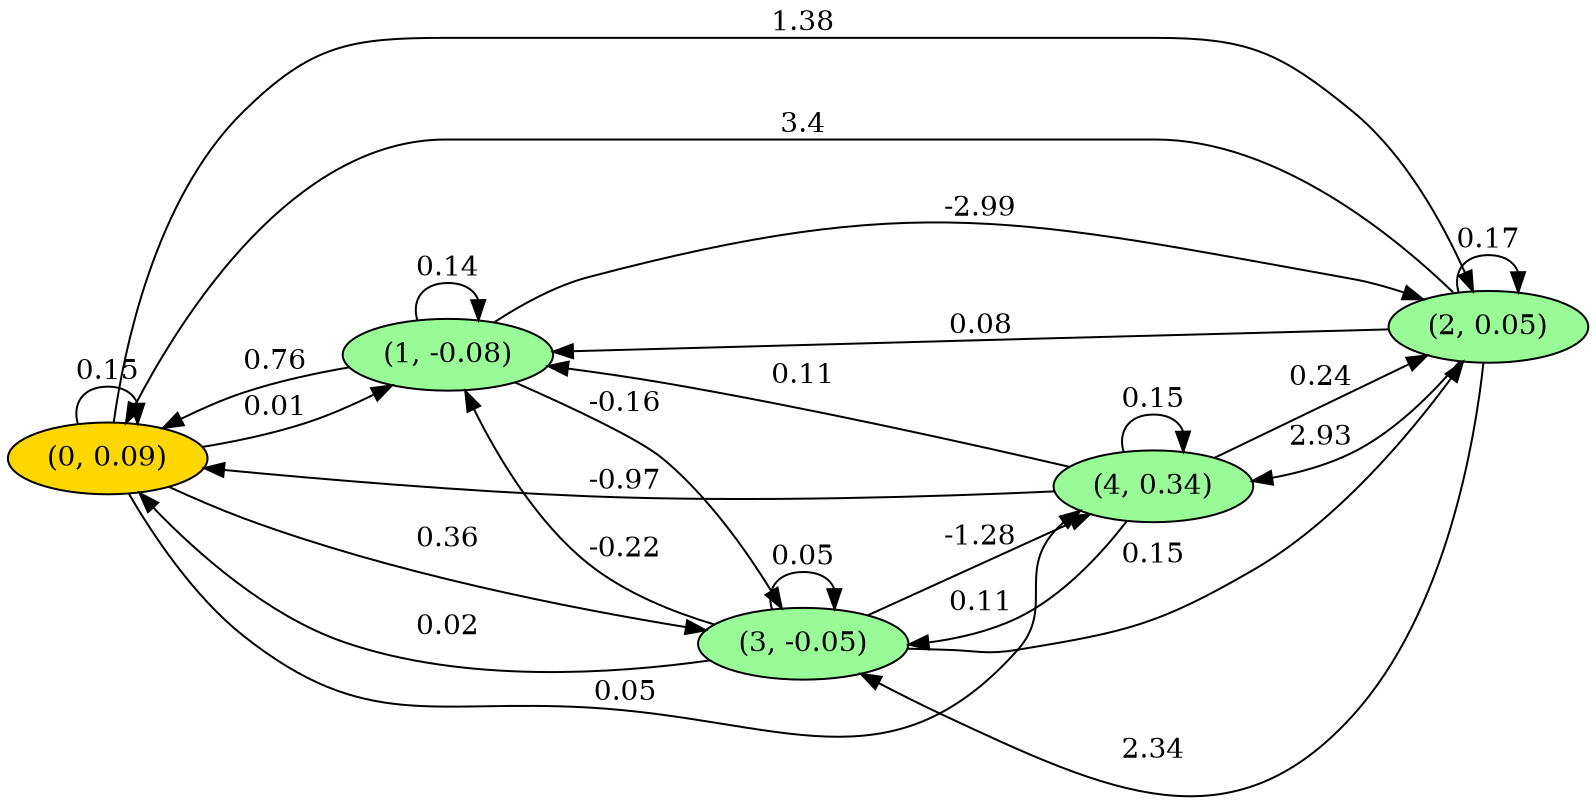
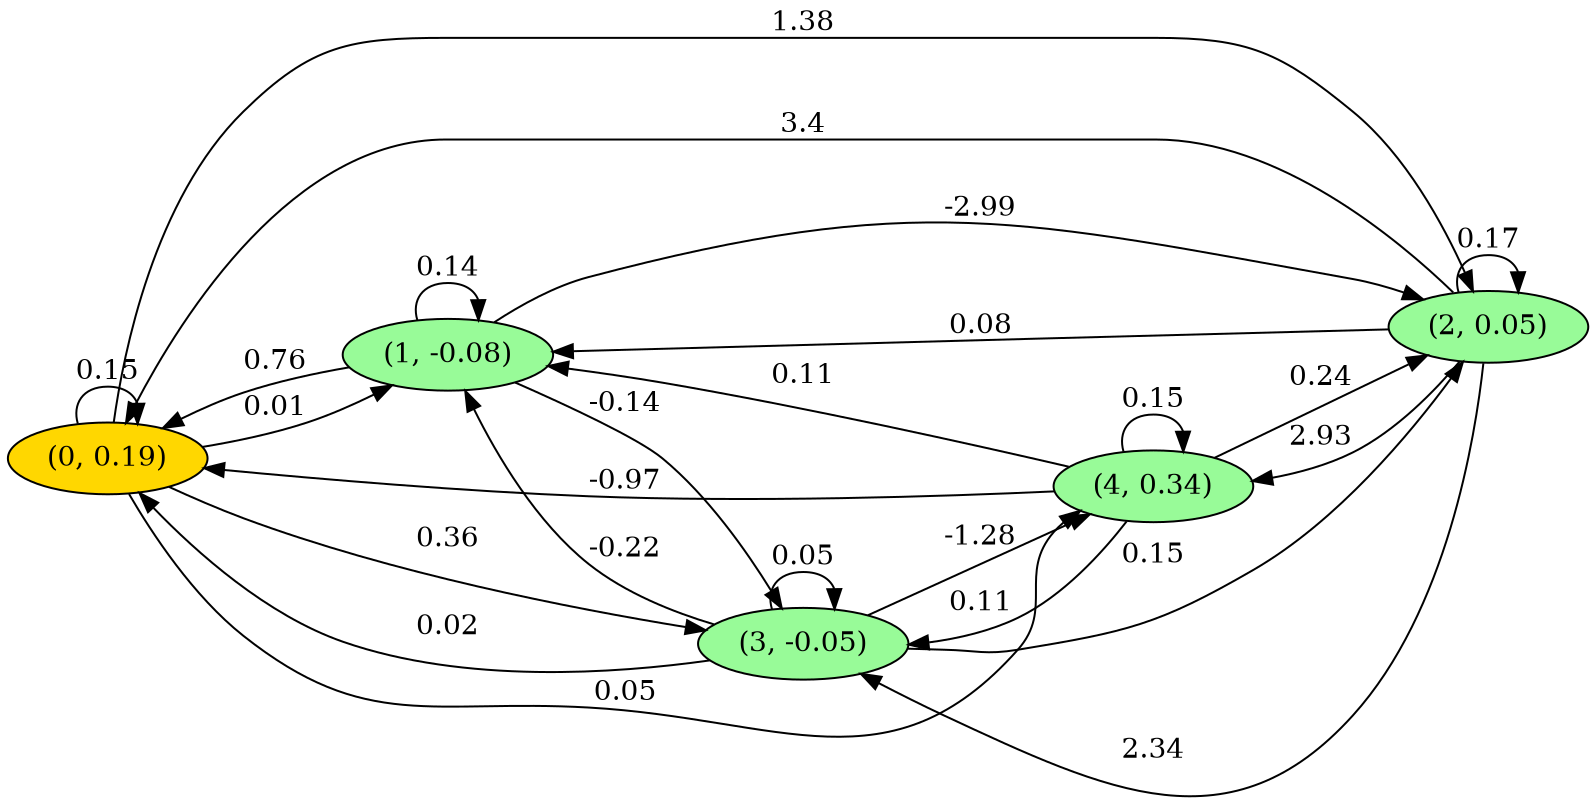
(626, 404) -> (626, 404)
(108, 458) -> (108, 458)
